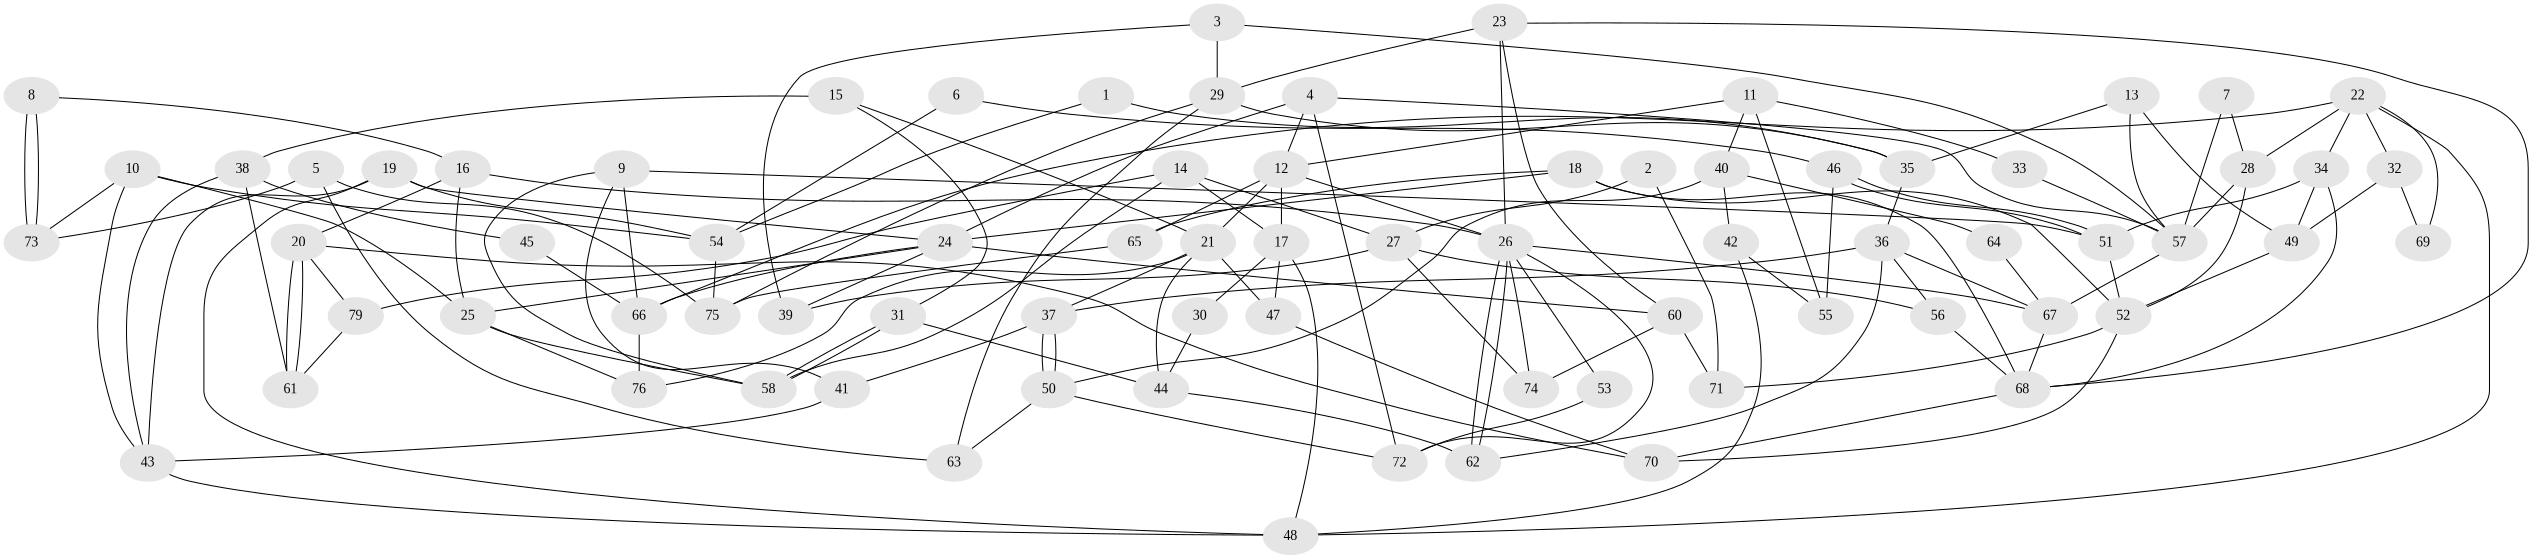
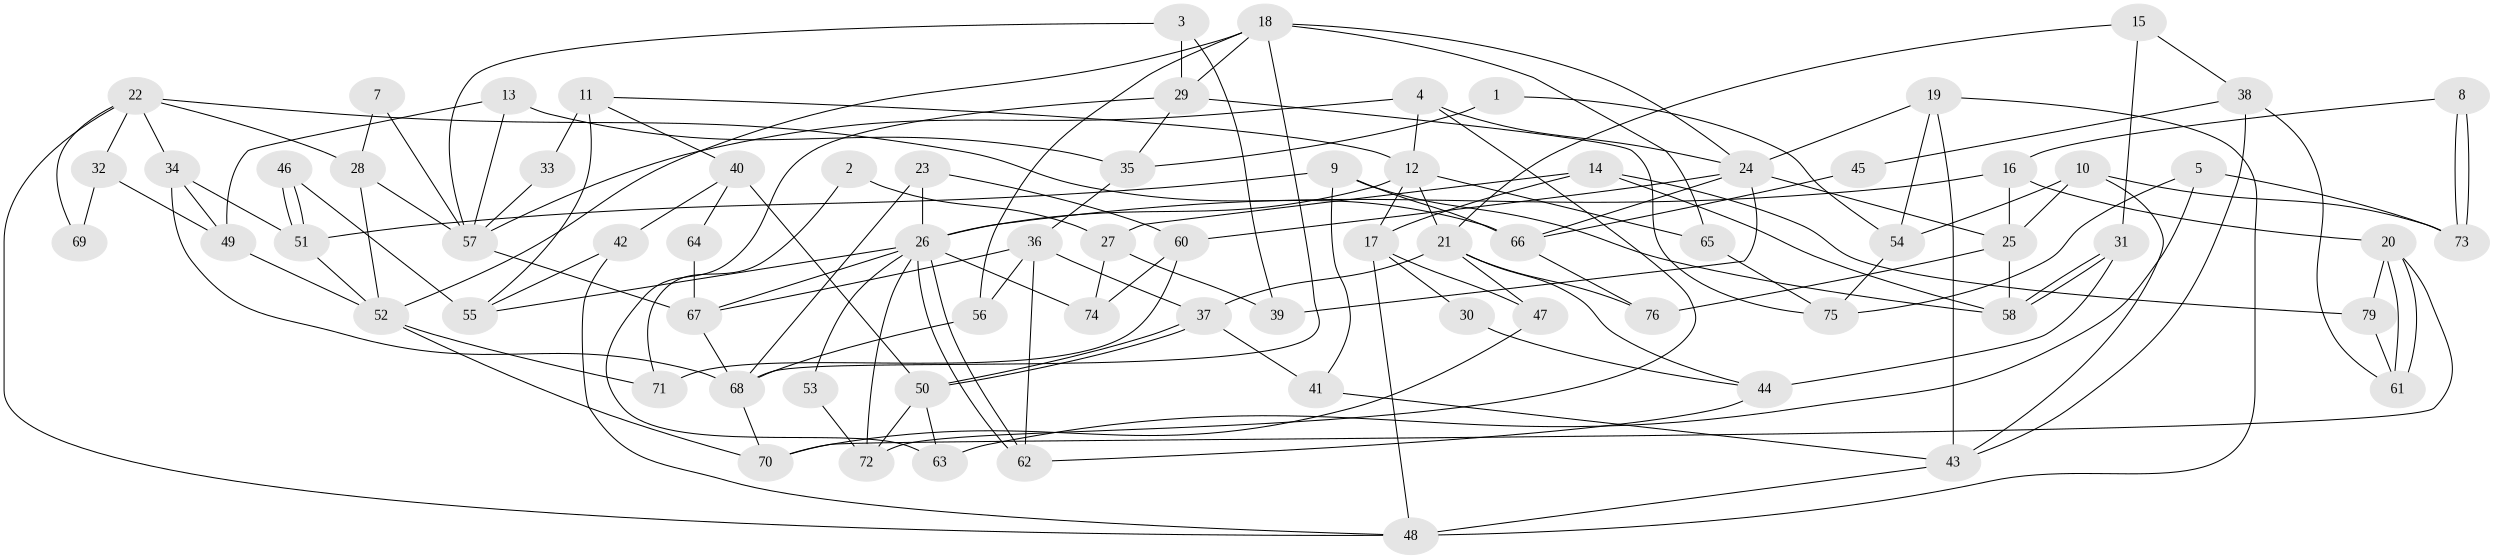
(1357, 56) -> (1223, 59)
(956, 96) -> none
(1666, 279) -> (1072, 130)
none -> (636, 289)
